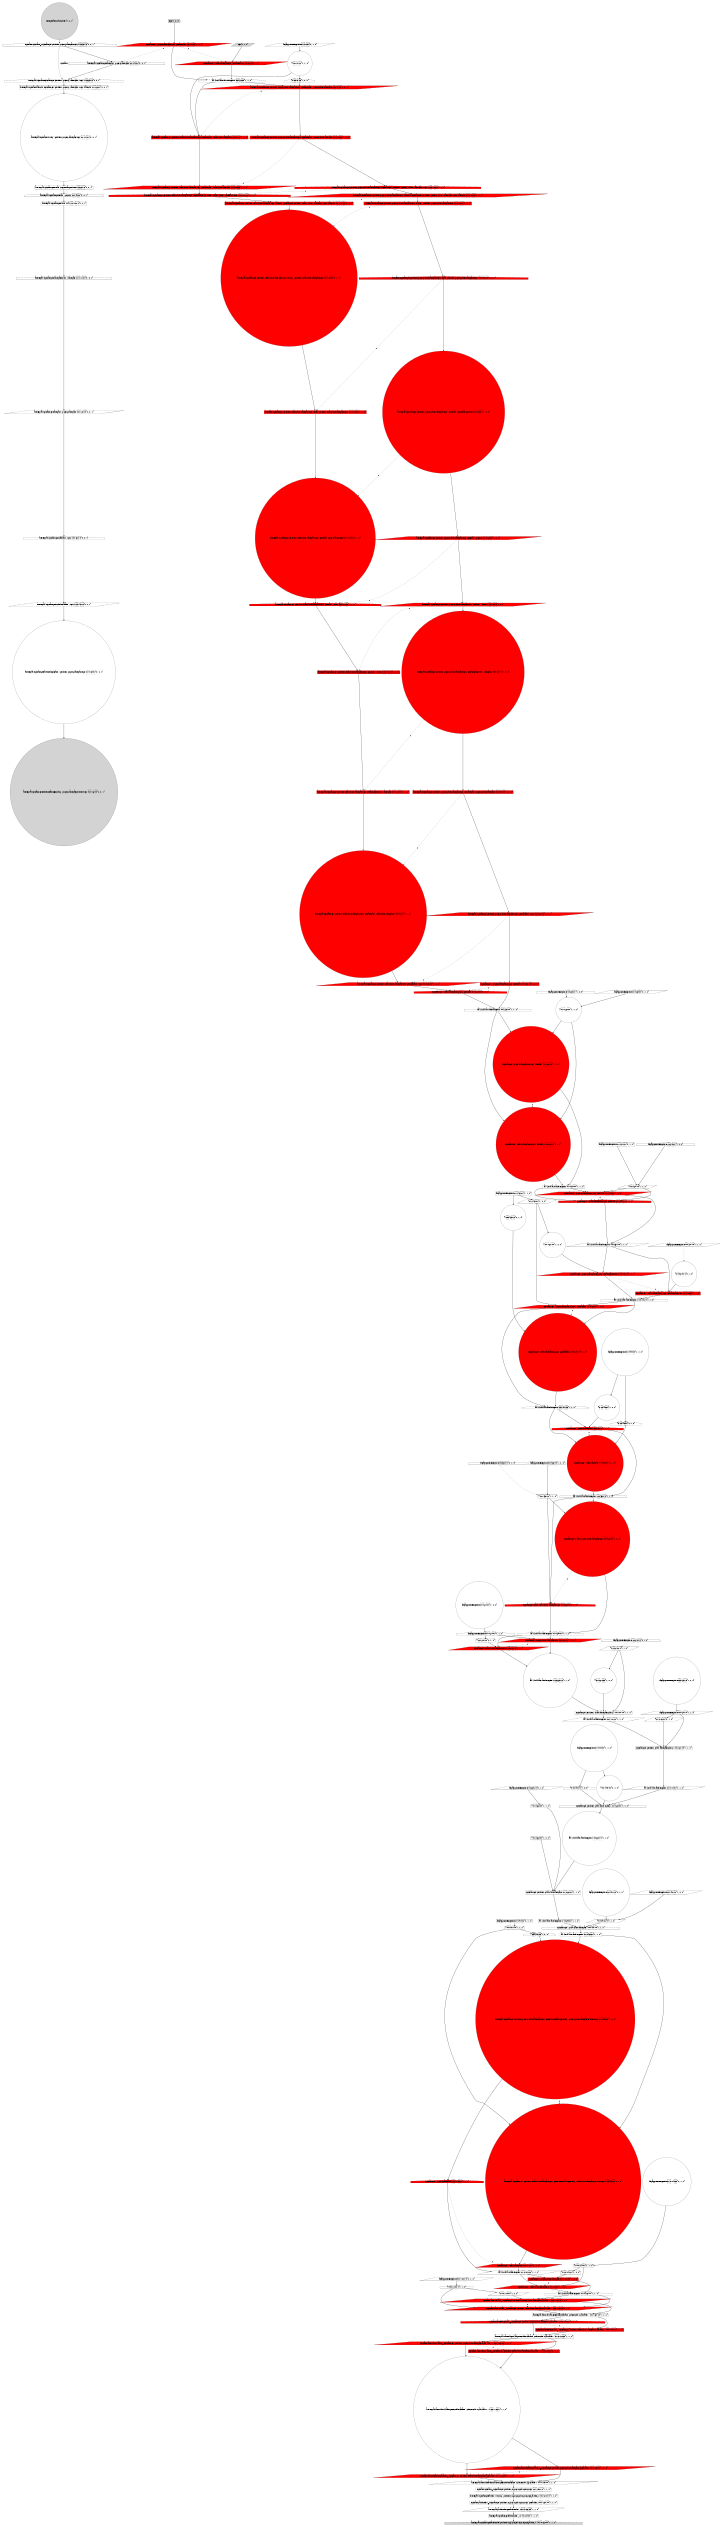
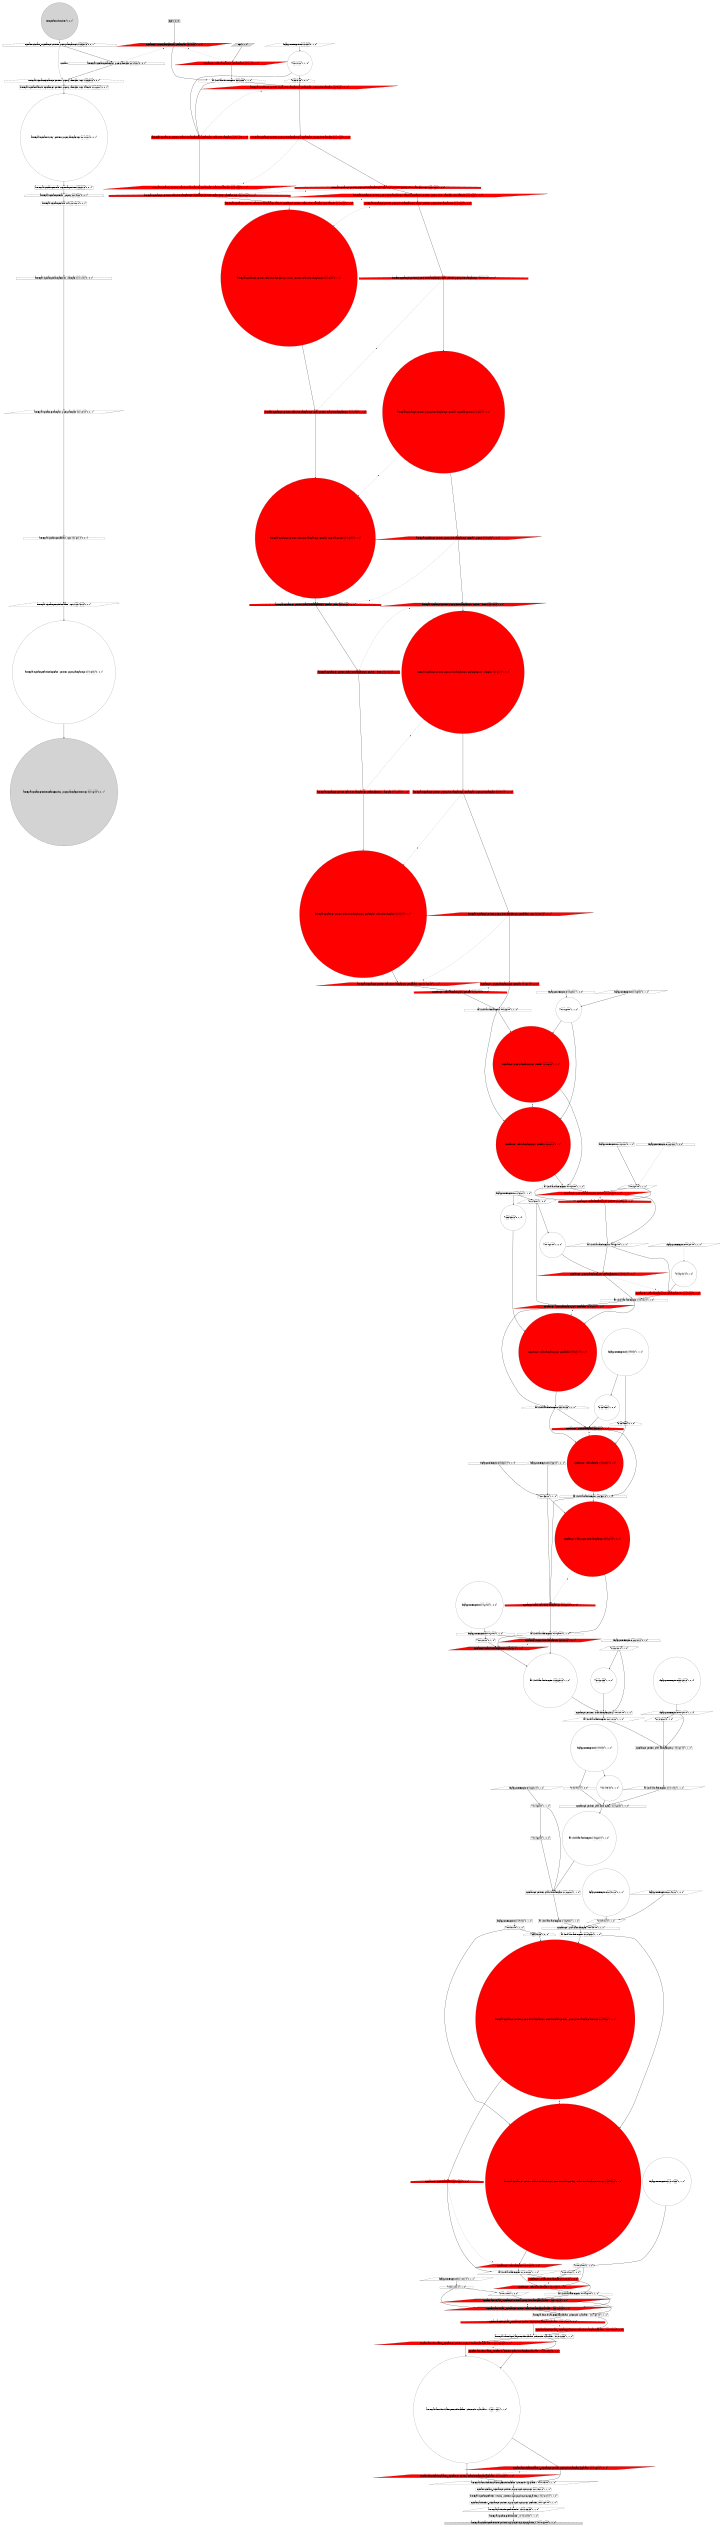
(652, 1165) -> (652, 1165)
(516, 1482) -> (516, 1482)
none -> (541, 1822)
